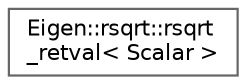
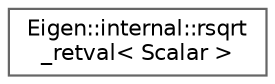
(123, 42) -> (138, 42)
